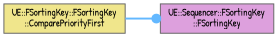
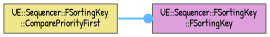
(65, 19) -> (61, 19)
